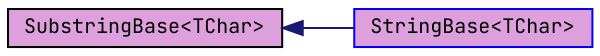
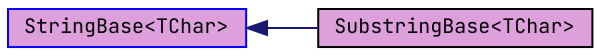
(328, 28) -> (293, 28)
